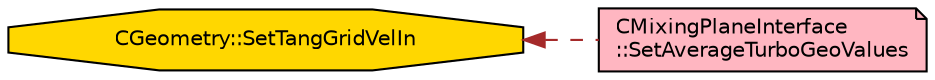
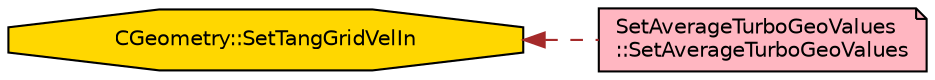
(763, 40) -> (763, 40)
